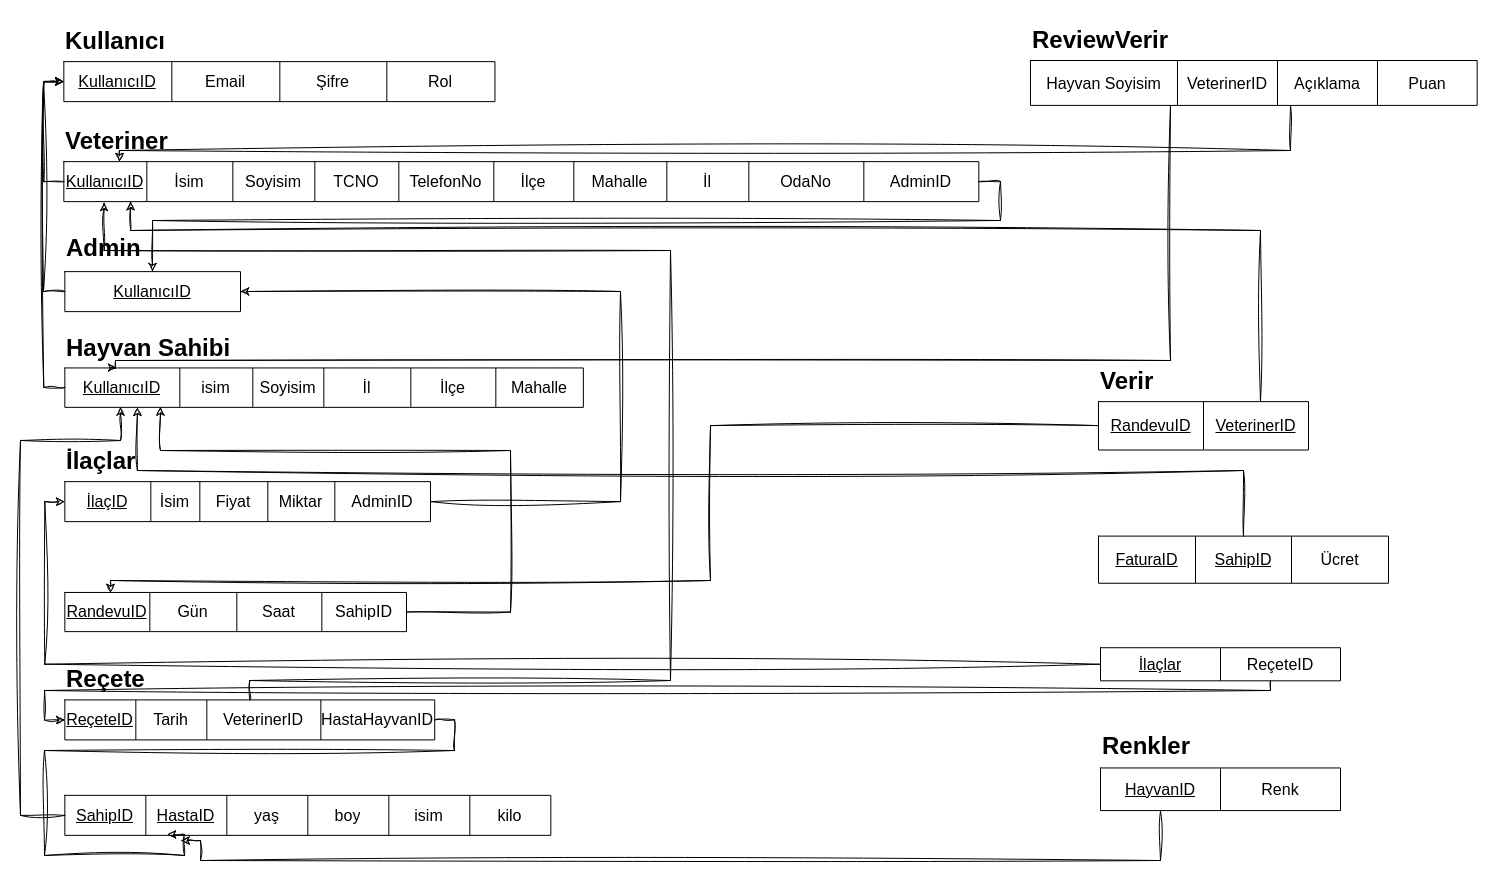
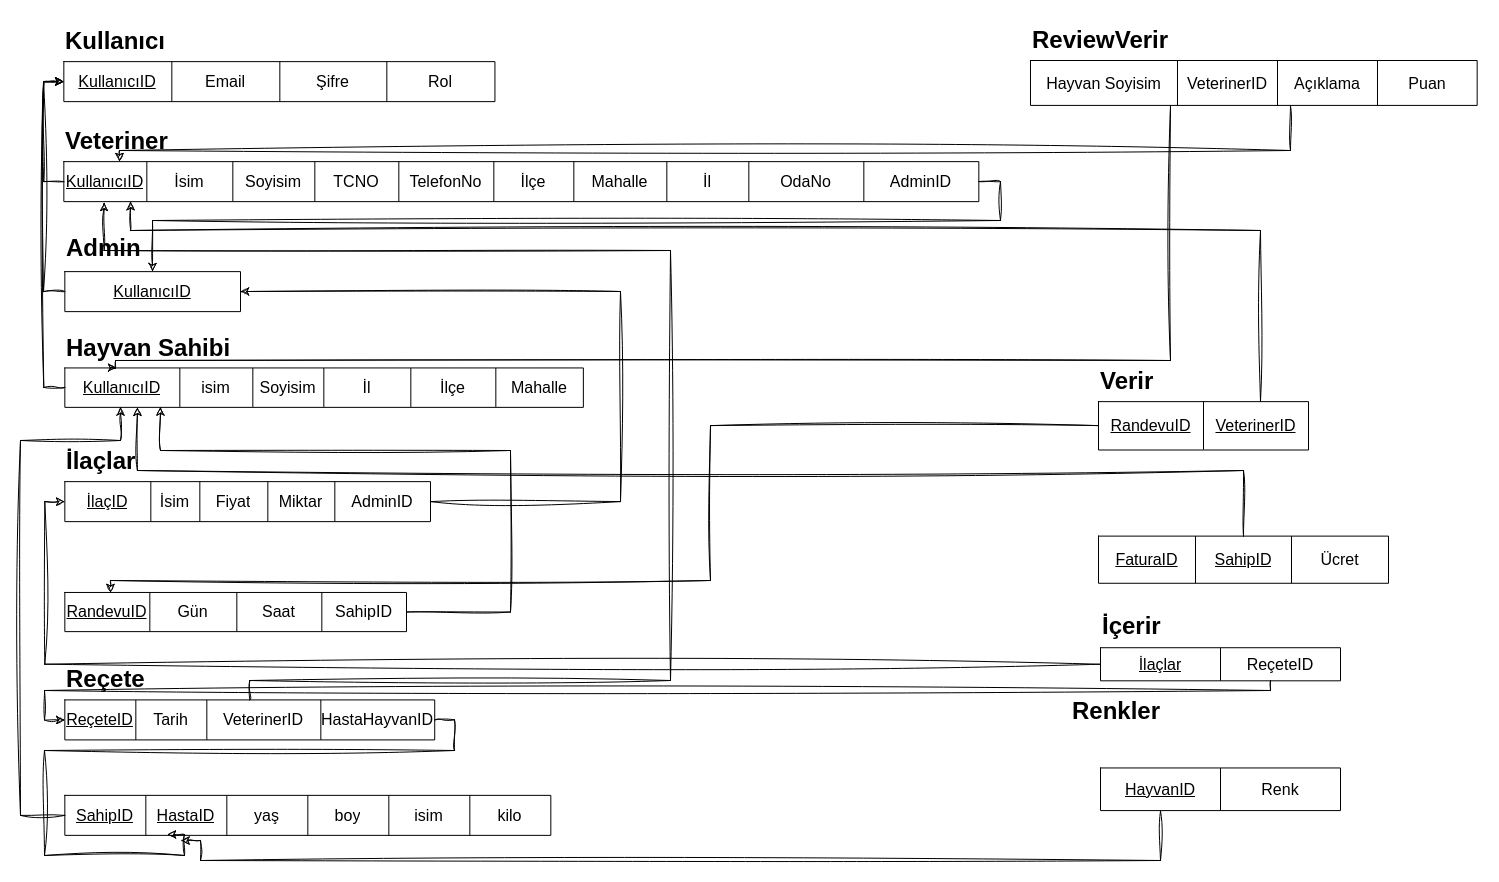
none -> (1151, 626)
(1151, 746) -> (1121, 711)
